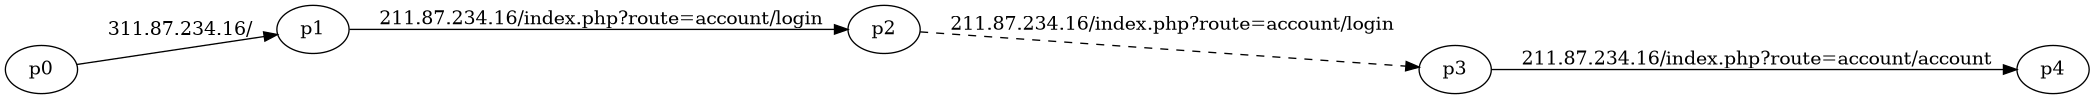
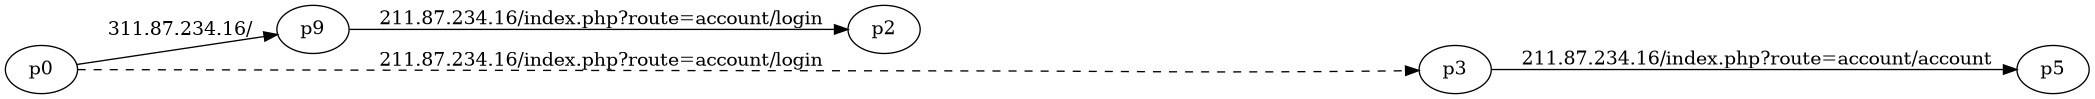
(313, 29) -> (313, 29)
(1163, 49) -> (742, 71)
(2053, 70) -> (2053, 70)
